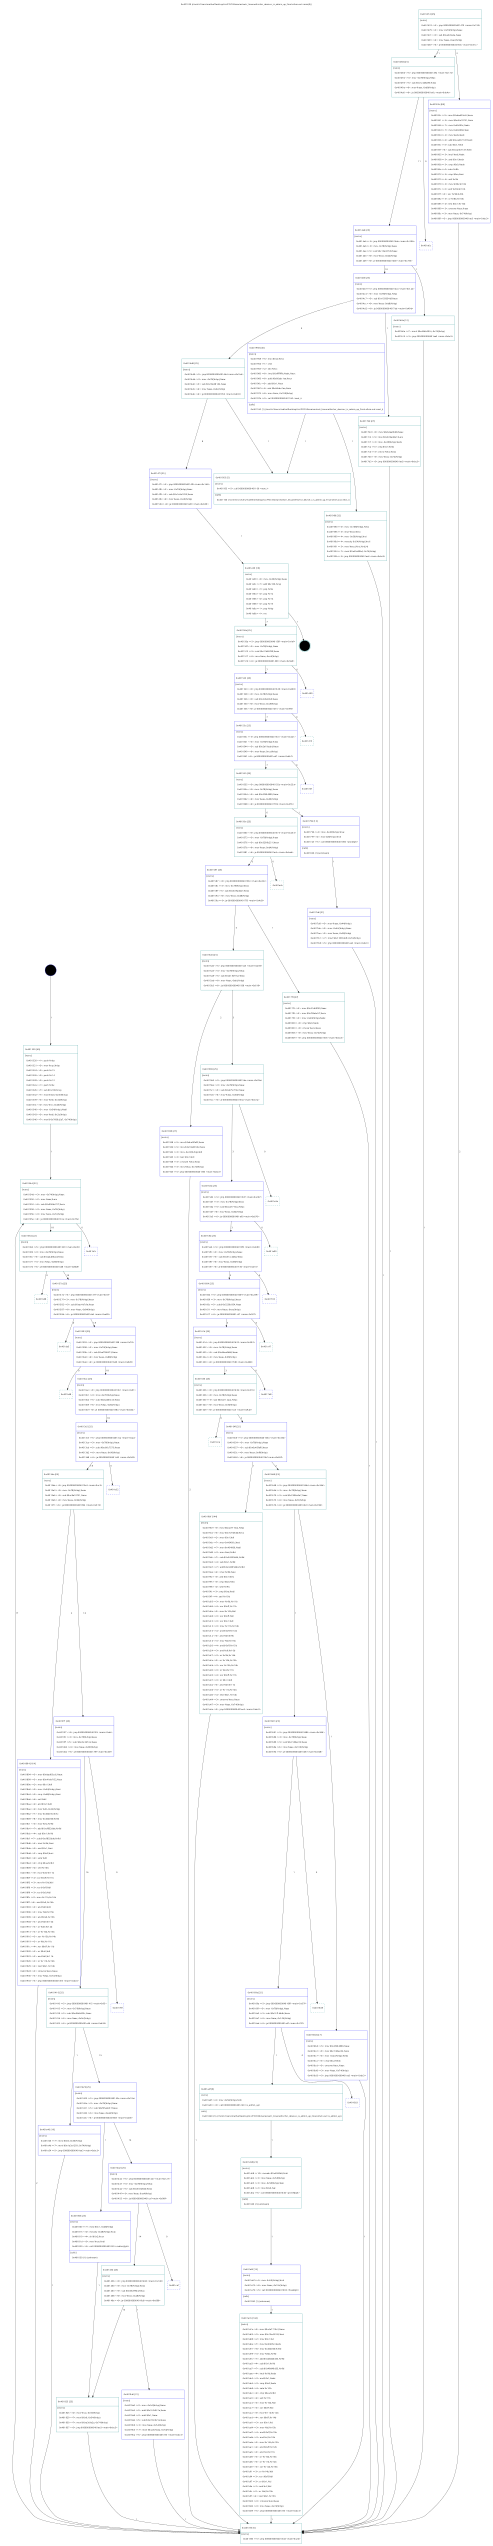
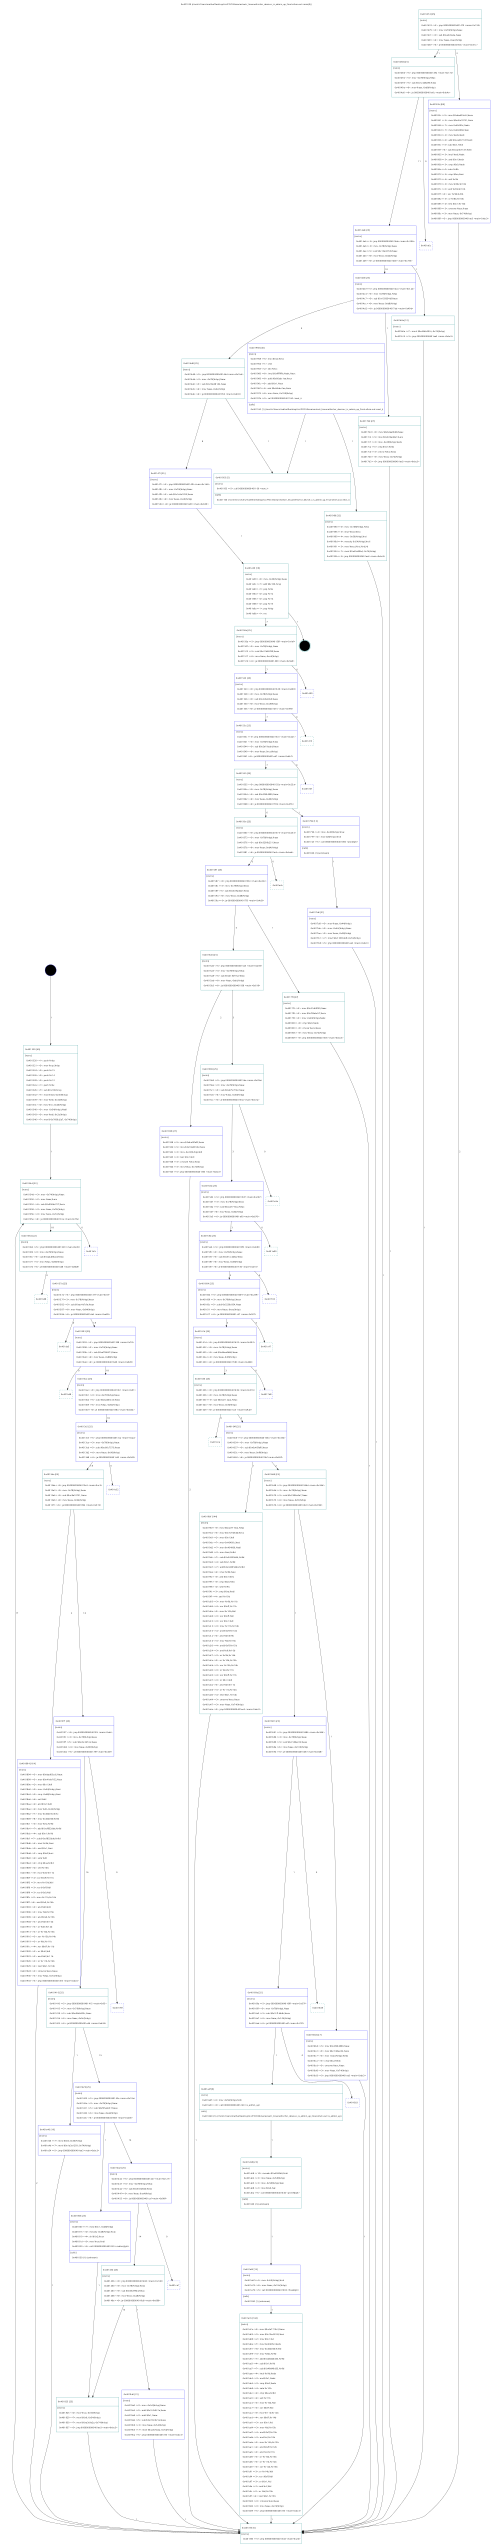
(65, 1275) -> none
